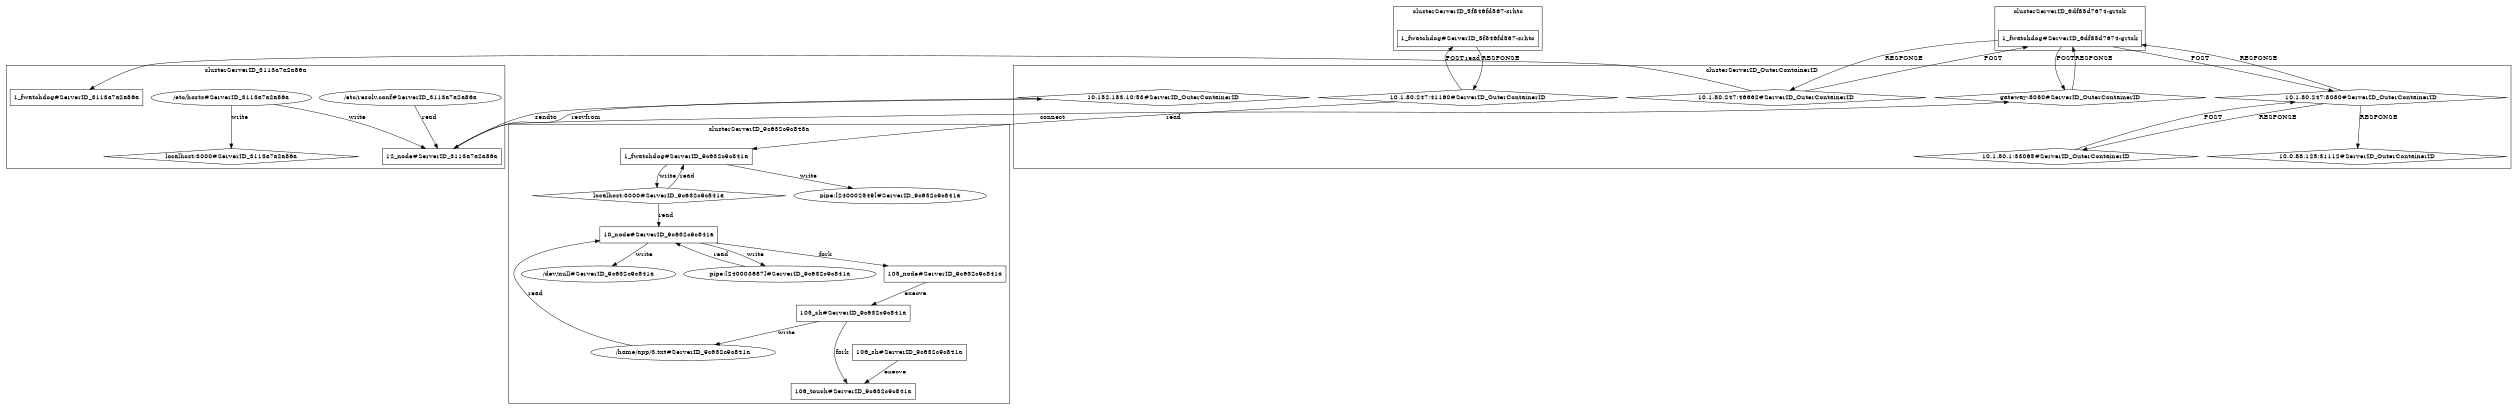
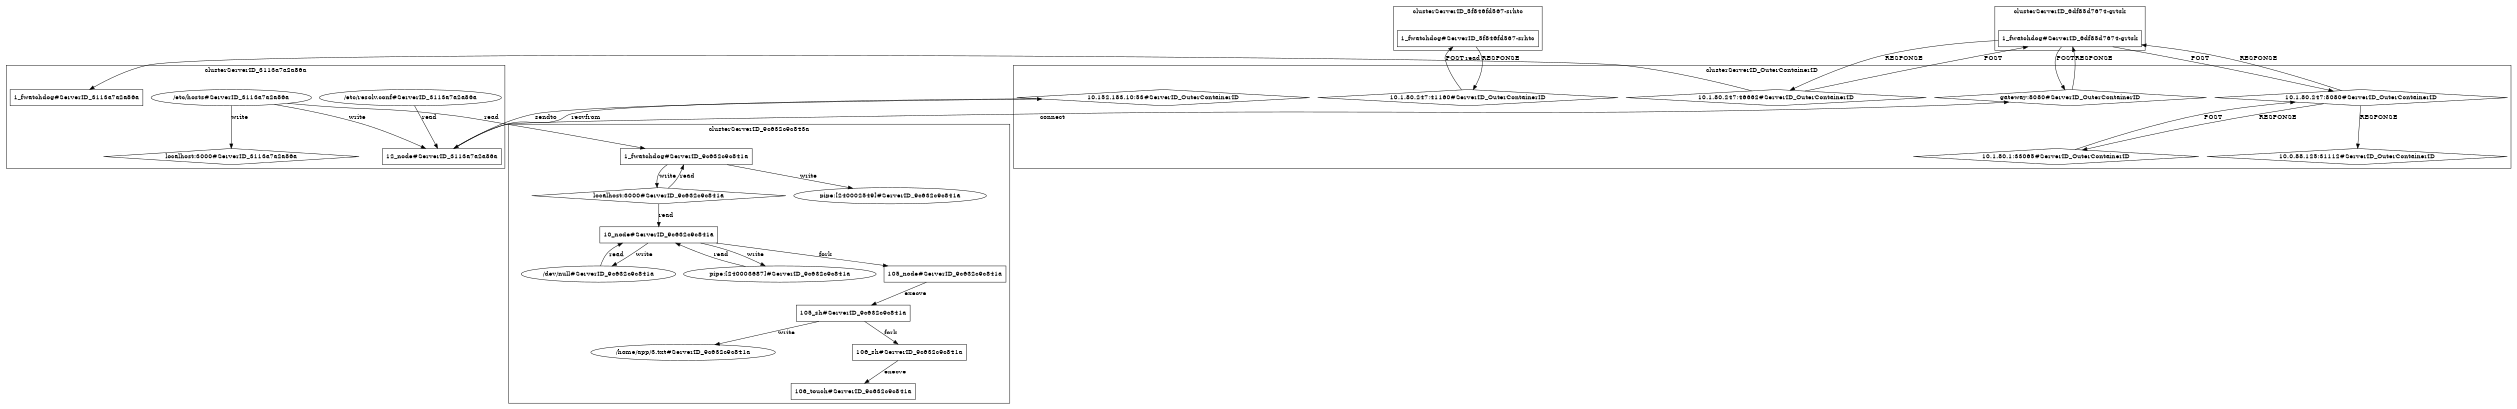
(1076, 120) -> (465, 117)
(528, 295) -> (607, 253)
(834, 350) -> (879, 331)
